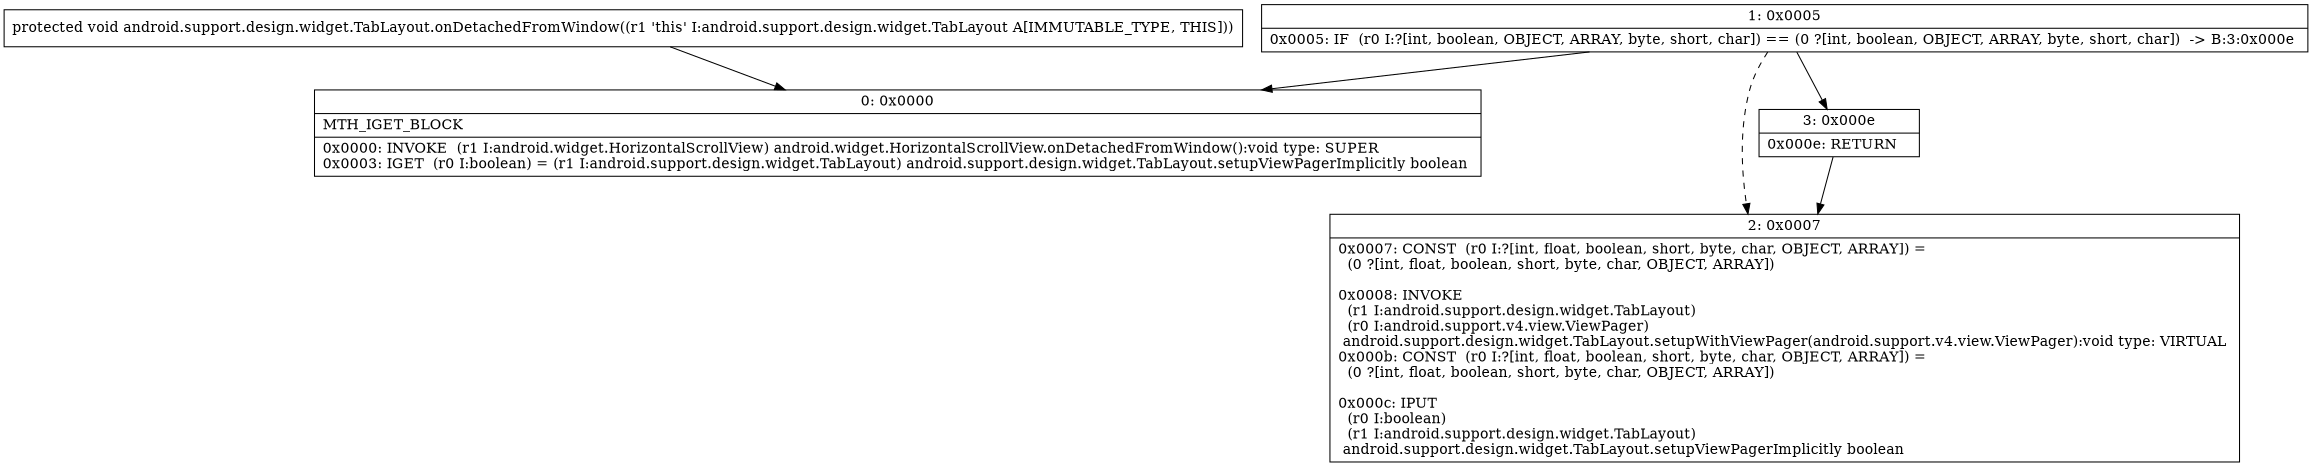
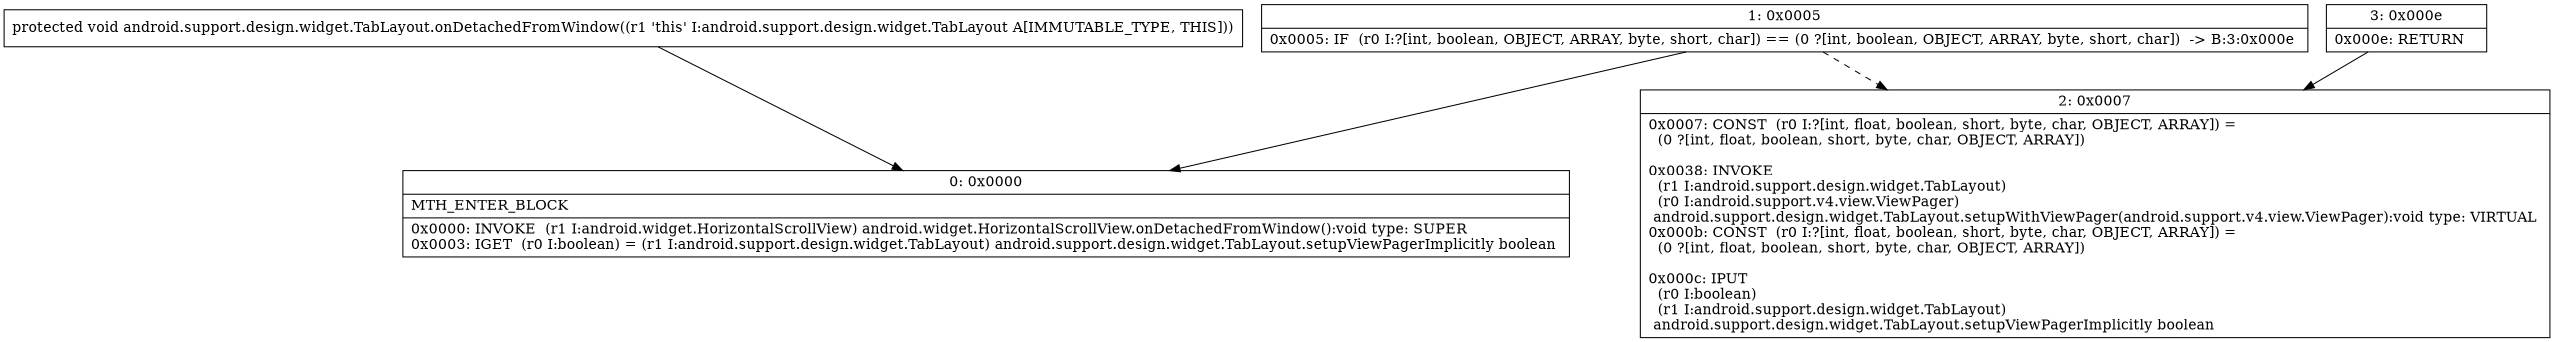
(1810, 76) -> none
(393, 125) -> (490, 206)
(1405, 295) -> (1716, 171)
